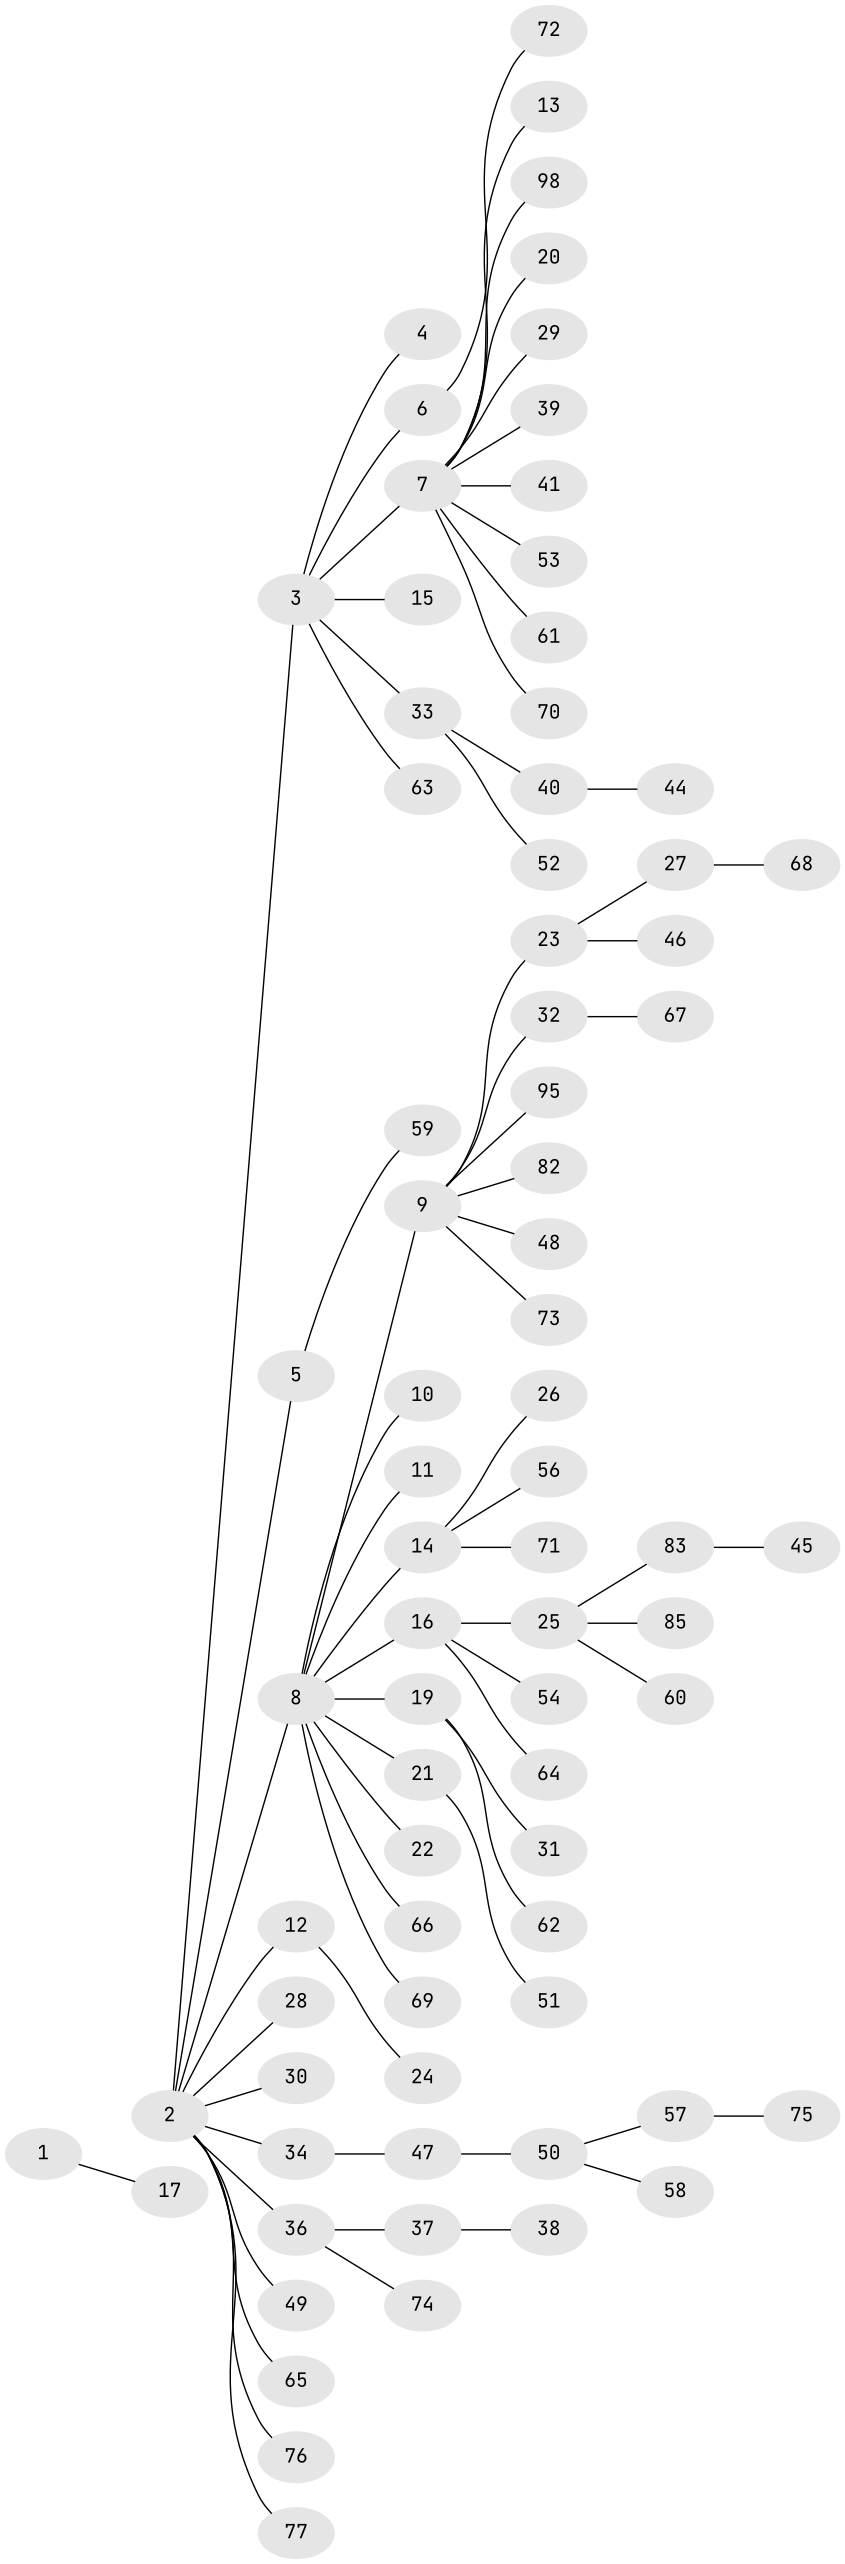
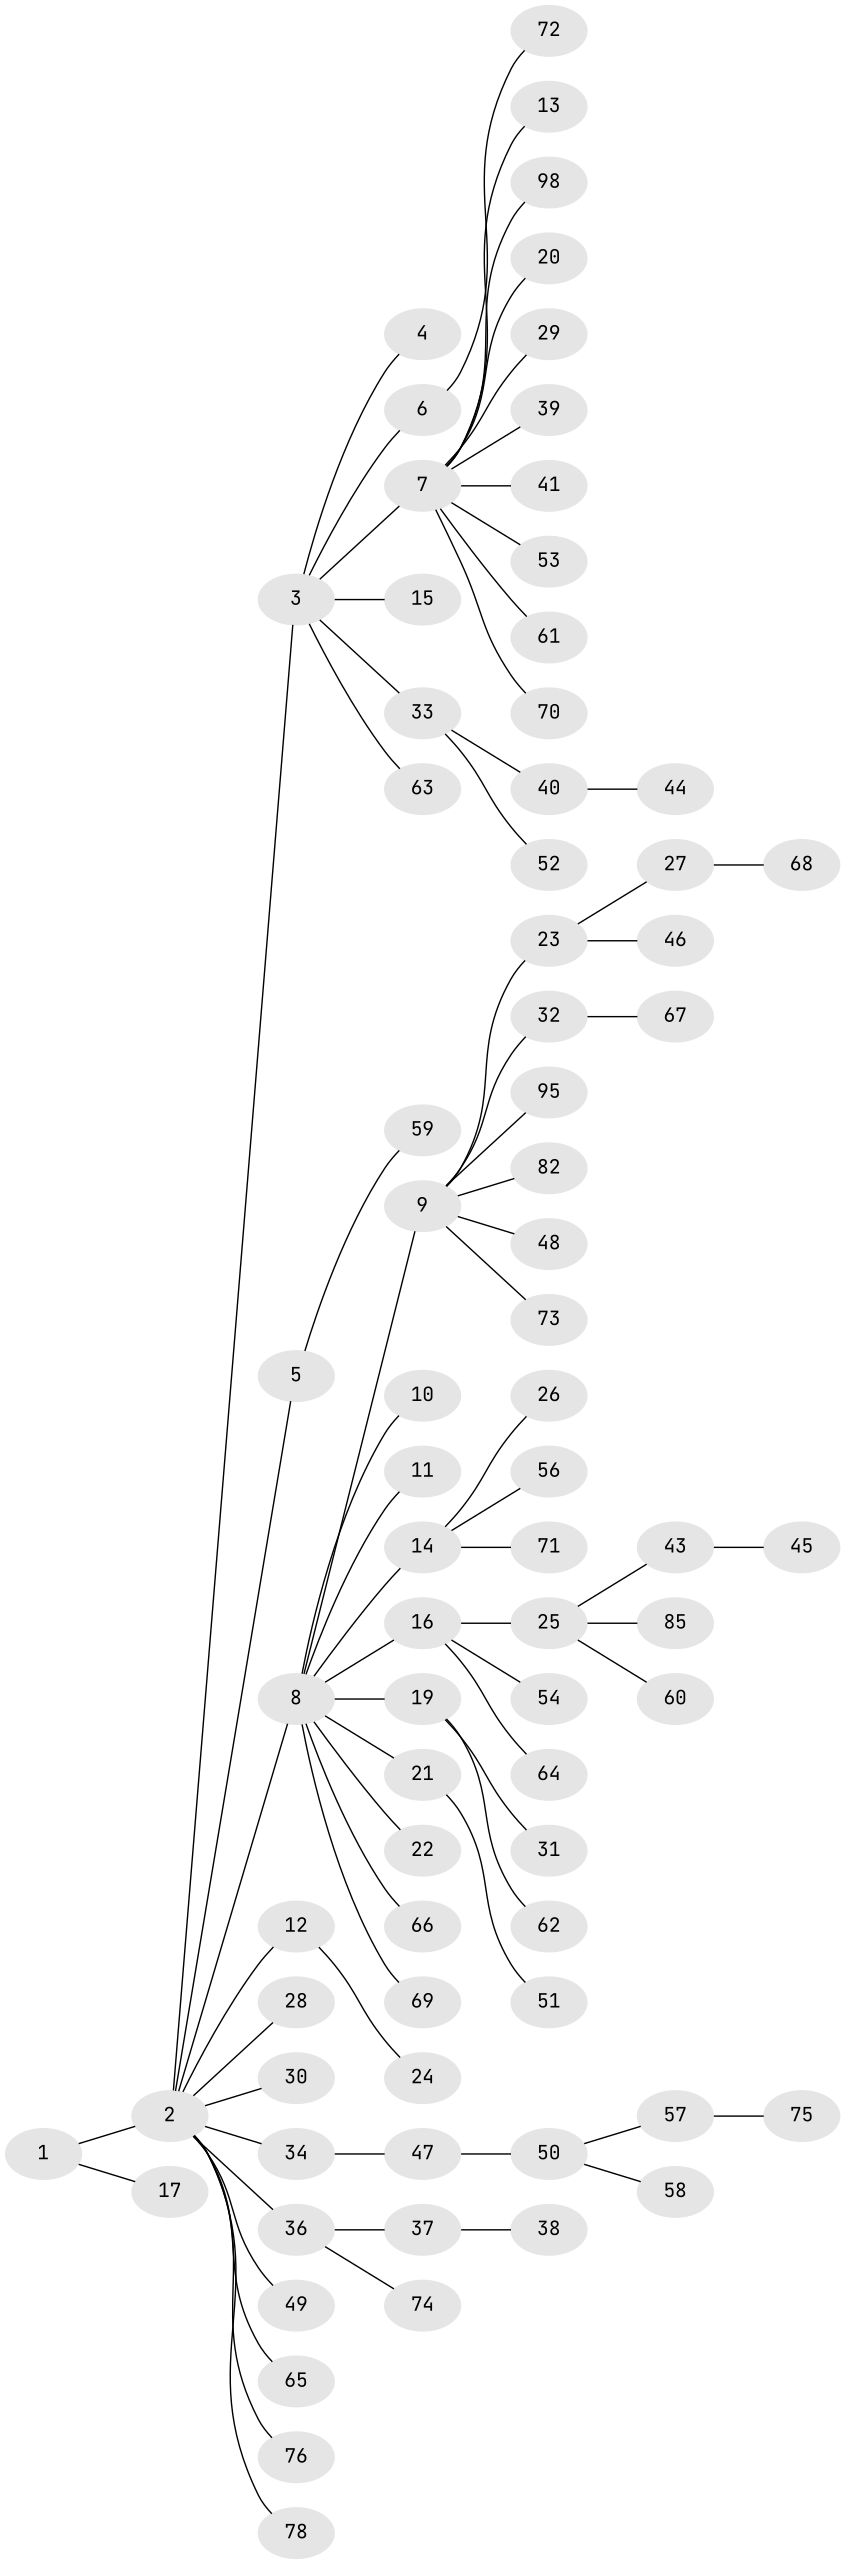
(675, 1547) -> (675, 1547)
none -> (107, 2135)
(296, 2533) -> (296, 2533)
